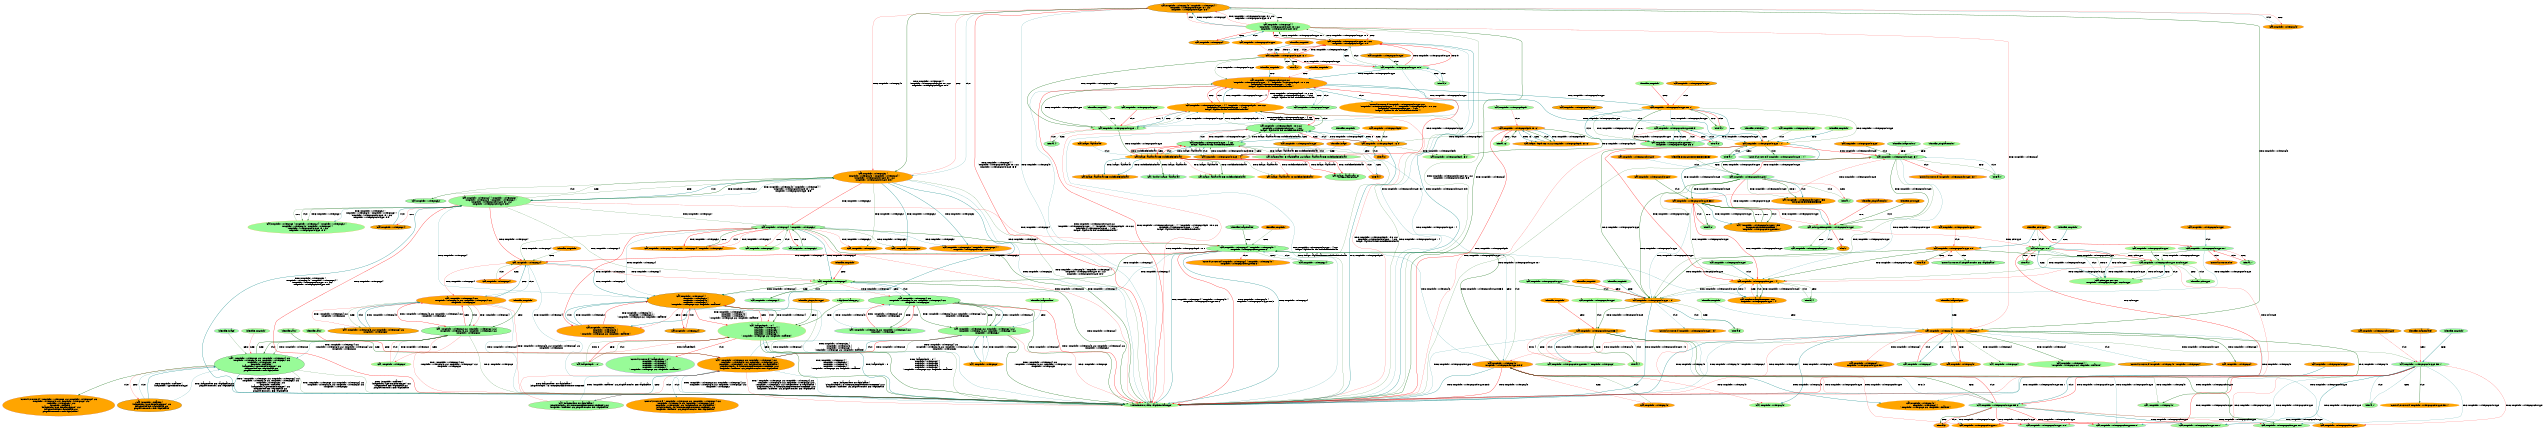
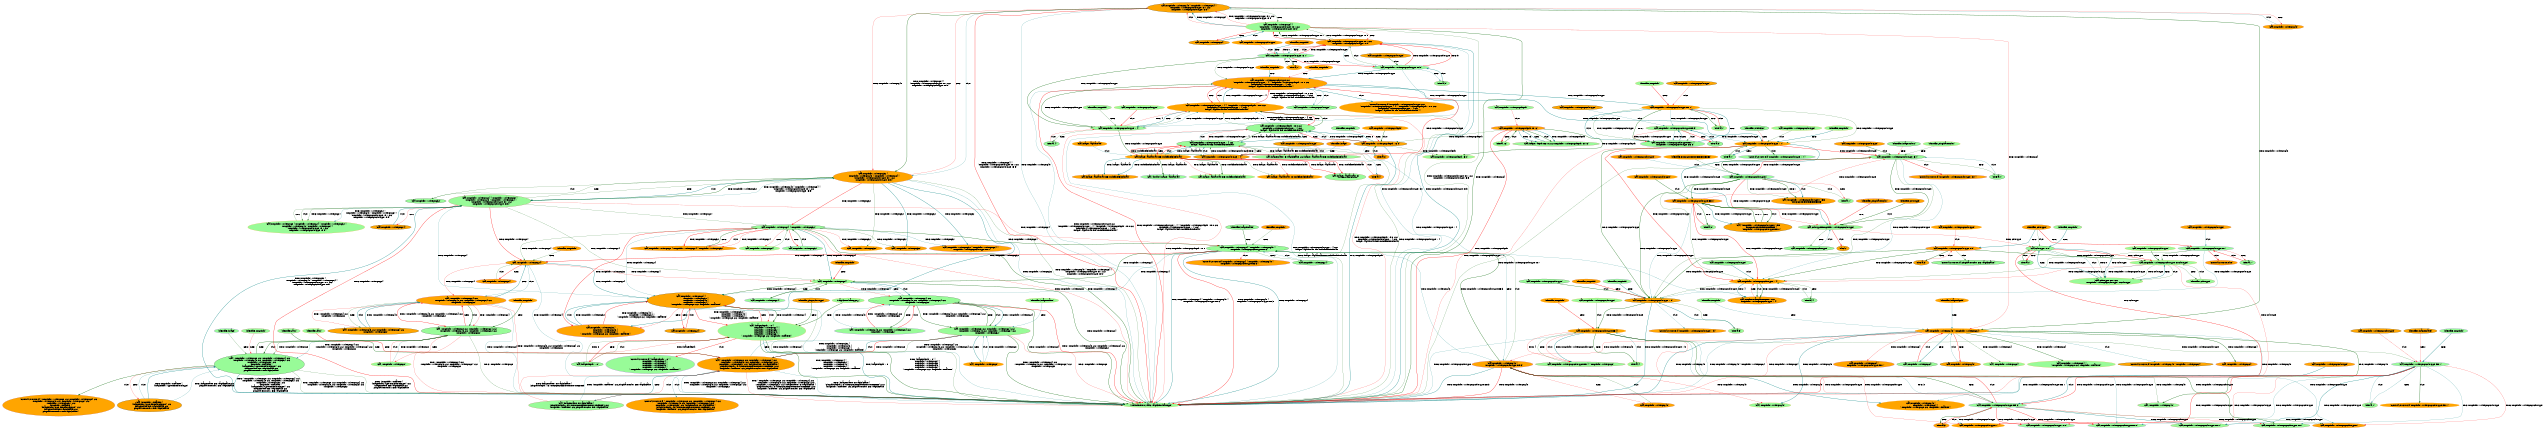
(1286, 56) -> (1286, 56)
(1556, 144) -> (1556, 144)
